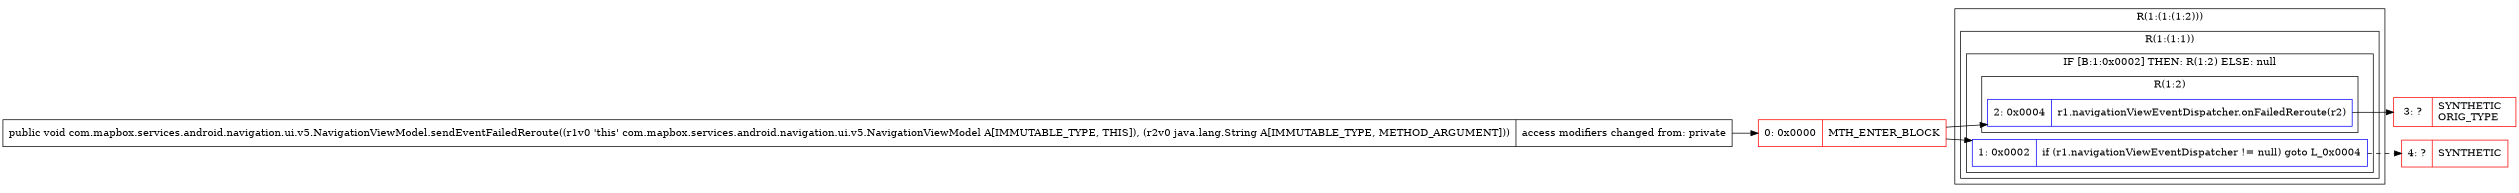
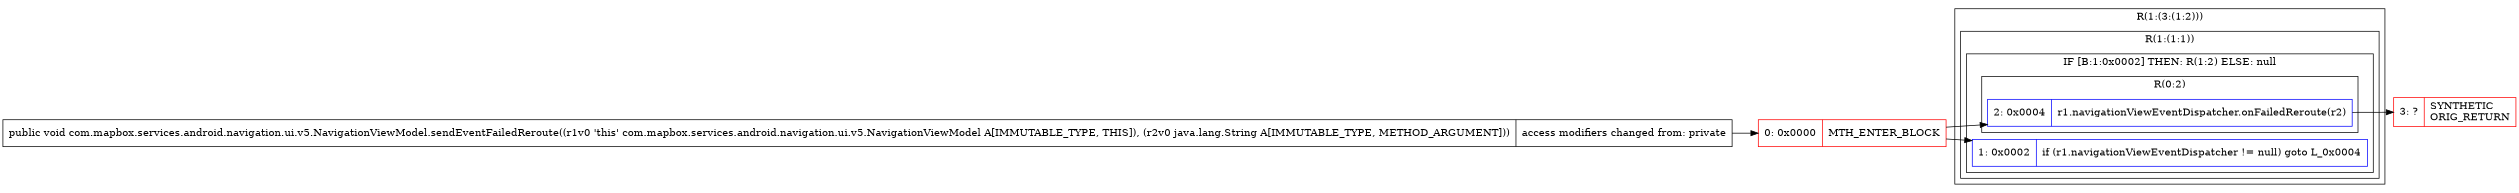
(2170, 17) -> (2170, 17)
(2170, 85) -> (2170, 85)
(2469, 117) -> (2470, 117)
(2455, 154) -> none
